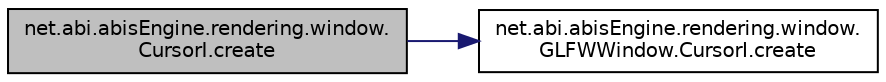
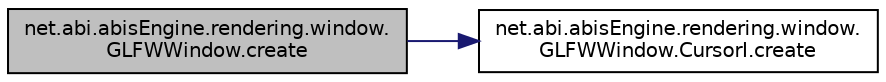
(207, 41) -> (207, 41)
